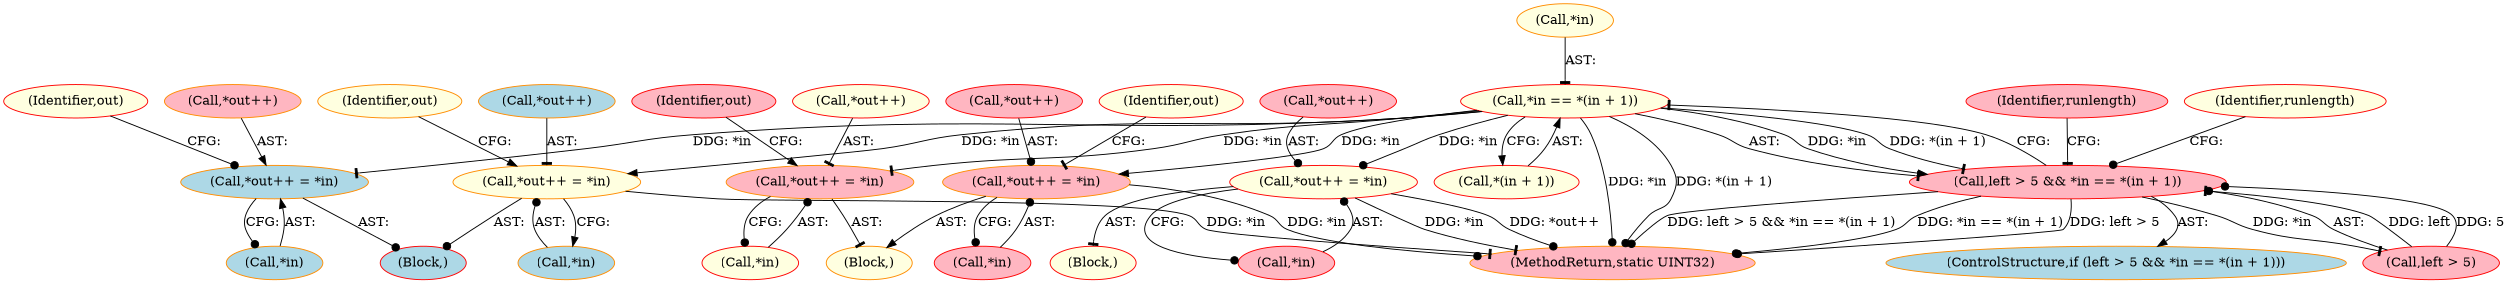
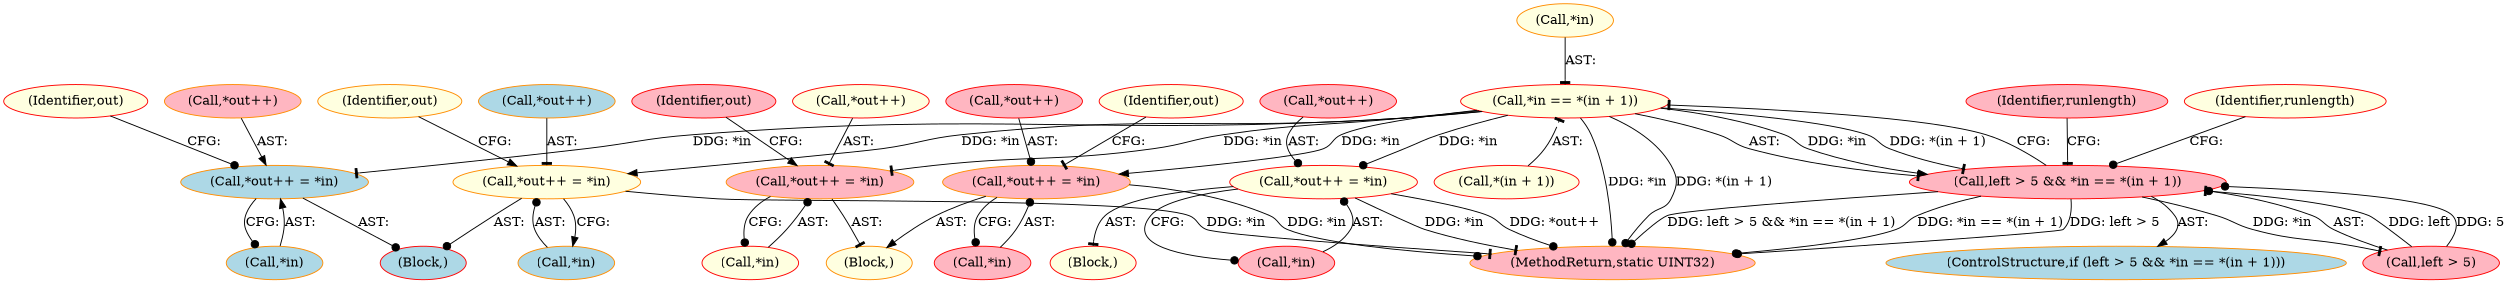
(1508, 133) -> none
(1545, 148) -> (1545, 148)
